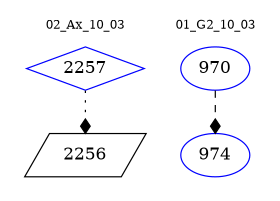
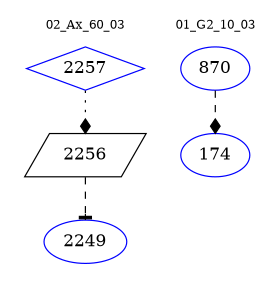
(85, 26) -> (85, 26)
(215, 69) -> (215, 69)
(215, 155) -> (215, 155)
none -> (85, 242)
